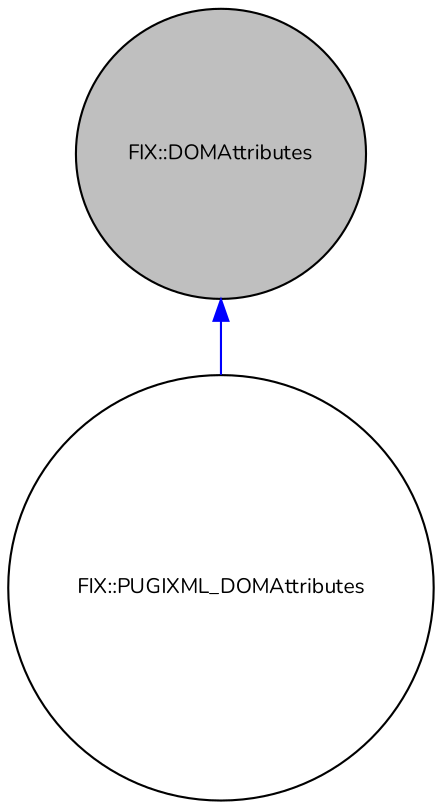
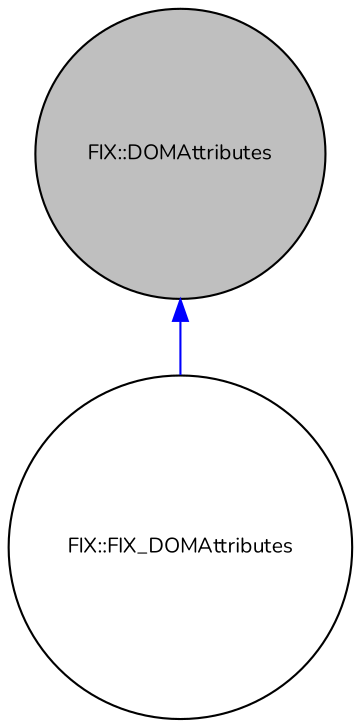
(221, 588) -> (180, 547)
